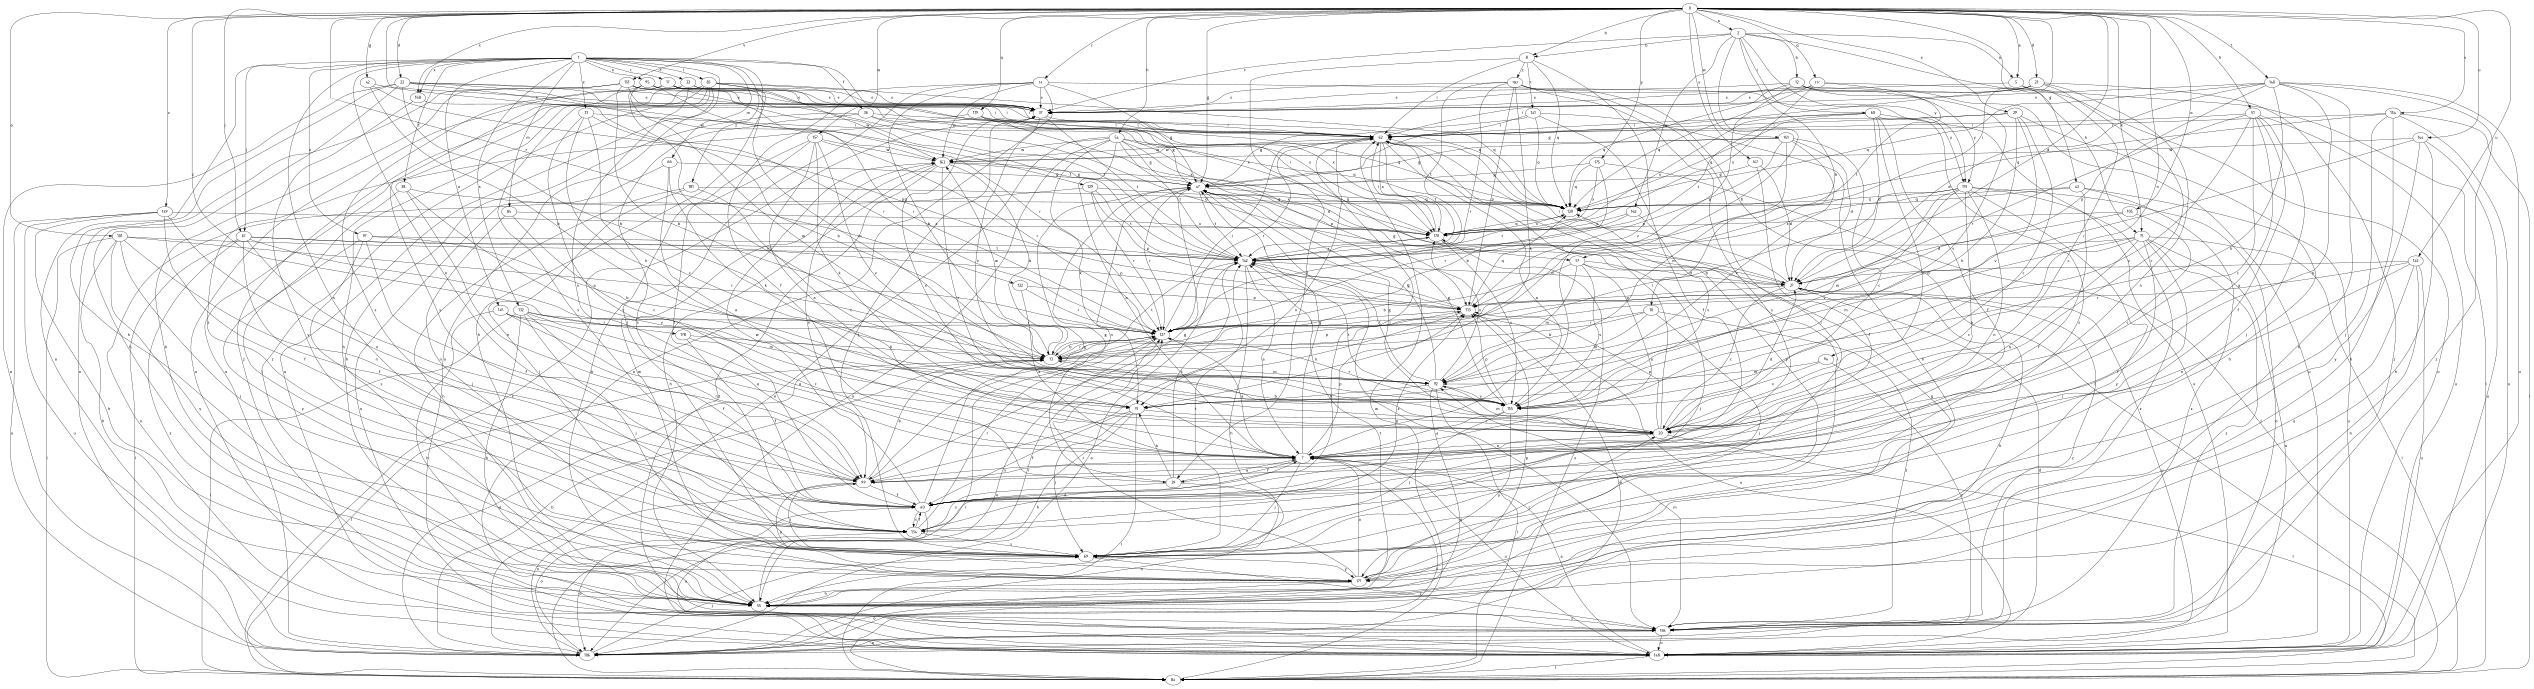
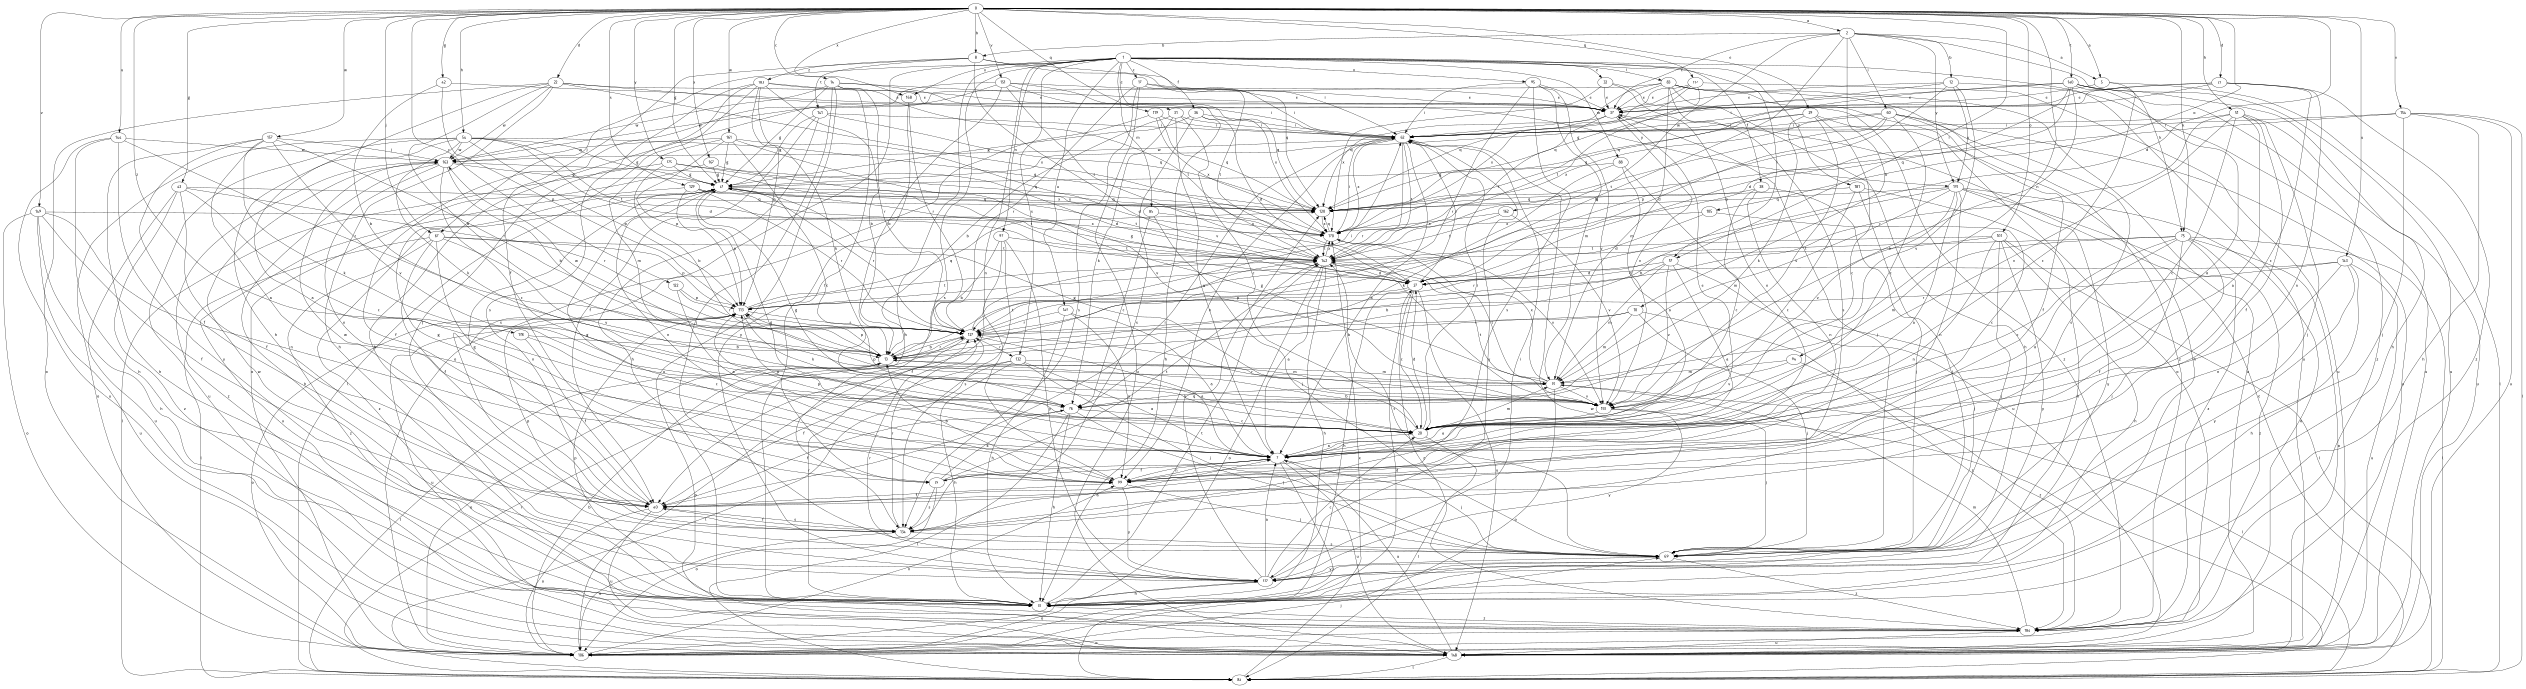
(888, 150) -> (392, 150)
(856, 321) -> (994, 347)
none -> (679, 375)
